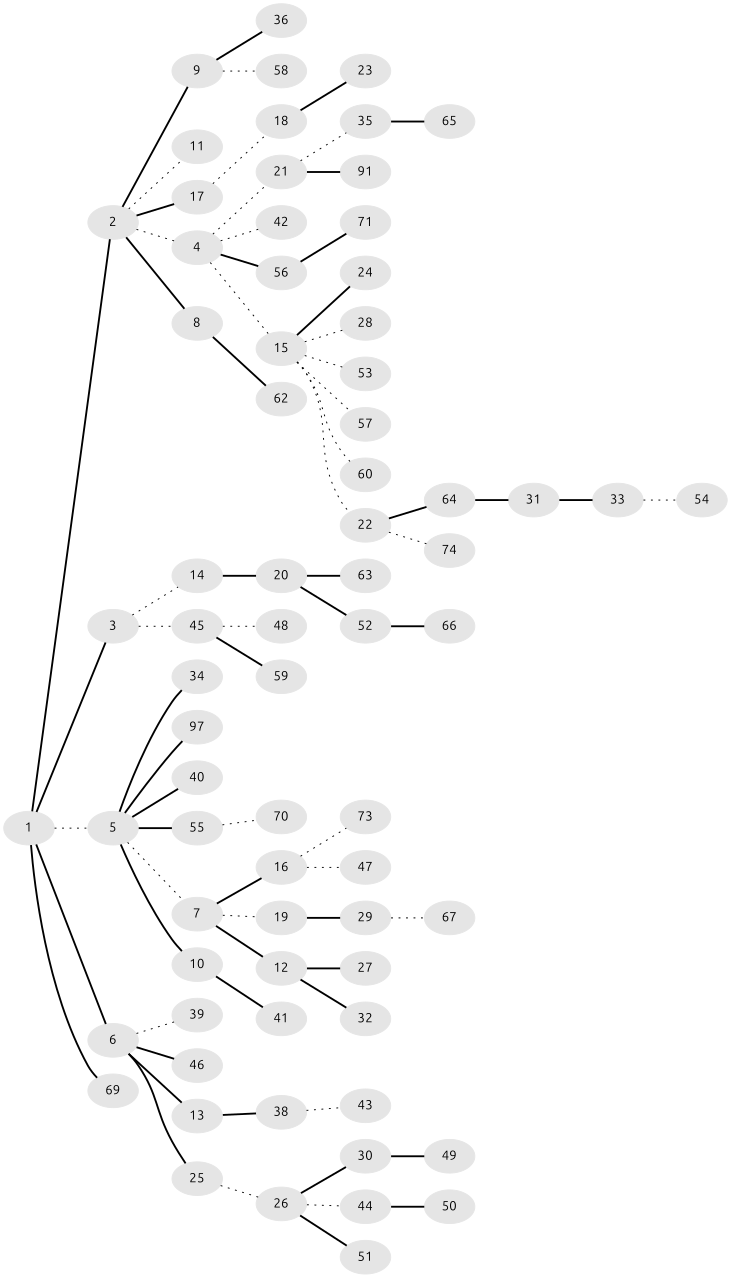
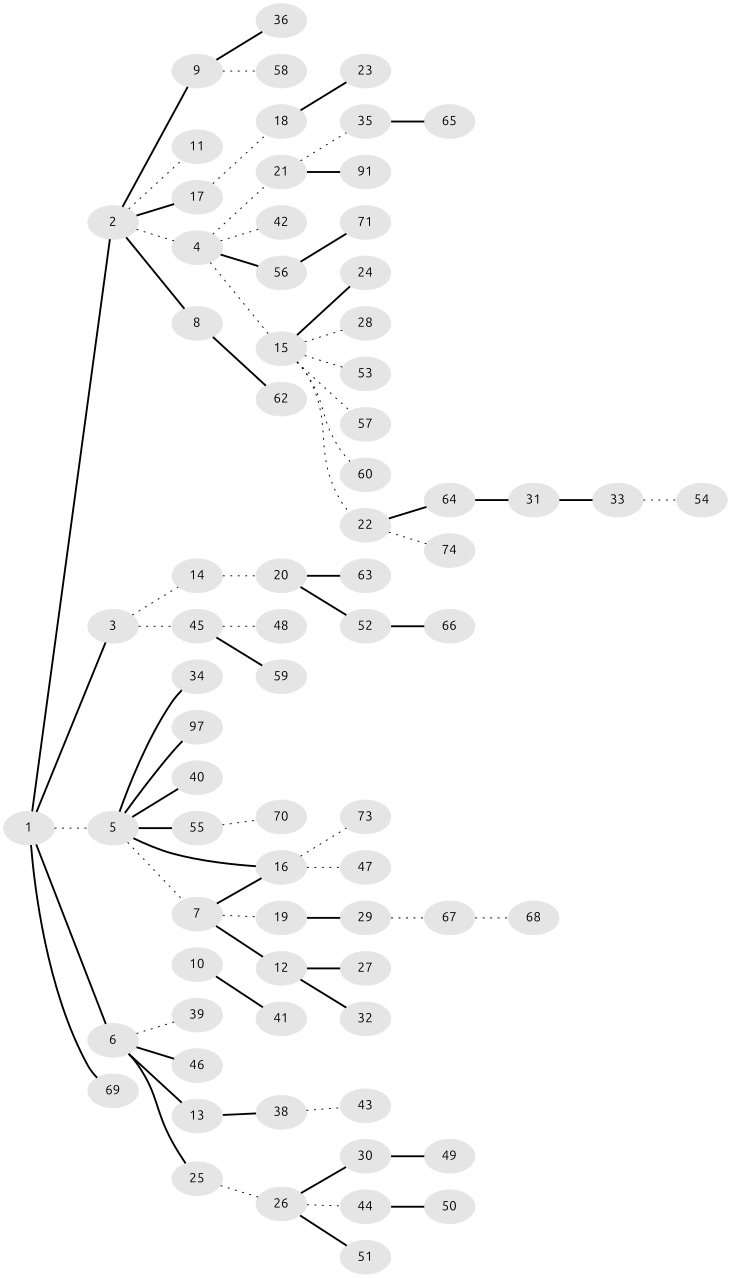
(239, 576) -> (239, 576)
(148, 900) -> (193, 858)
none -> (534, 918)
